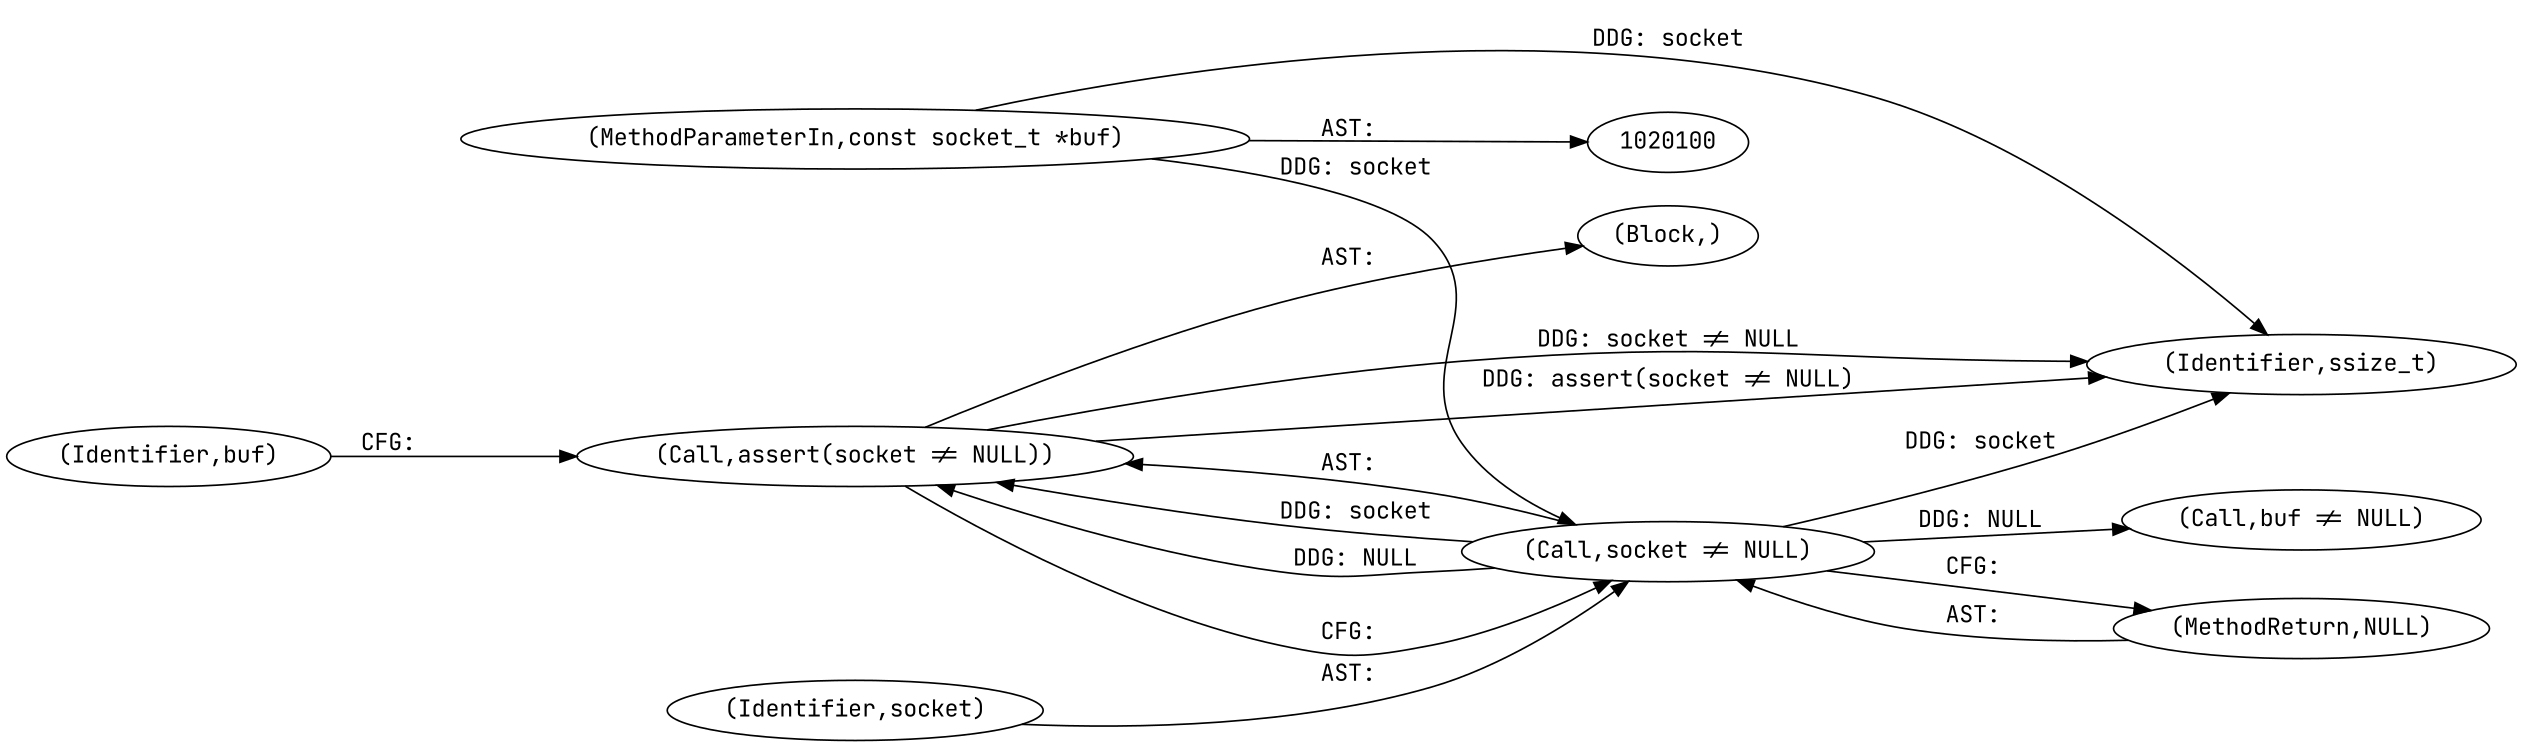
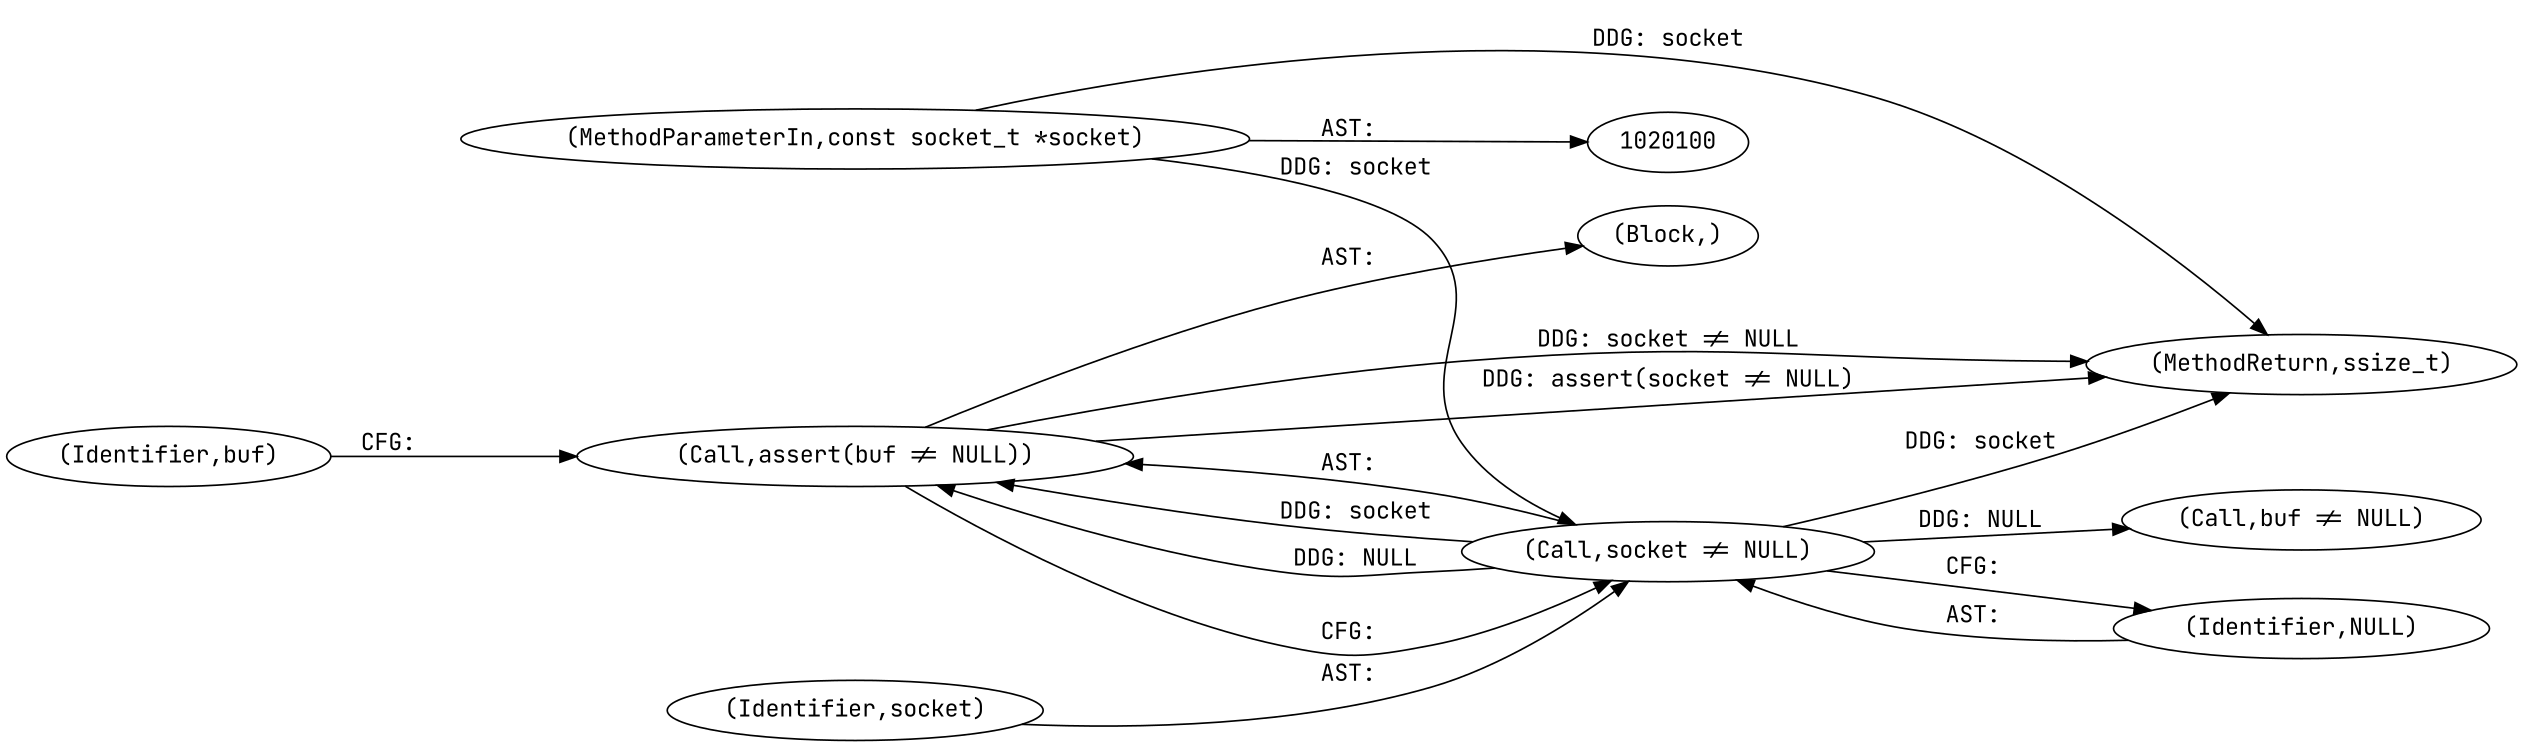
(855, 139) -> (855, 139)
(2302, 365) -> (2302, 365)
(855, 456) -> (855, 456)
(2302, 629) -> (2302, 629)
